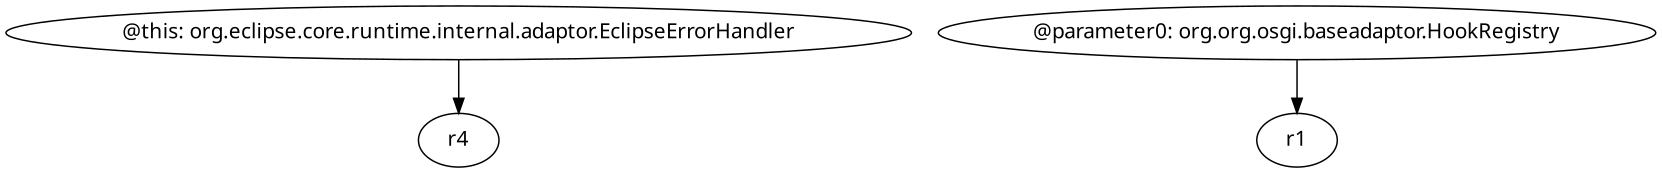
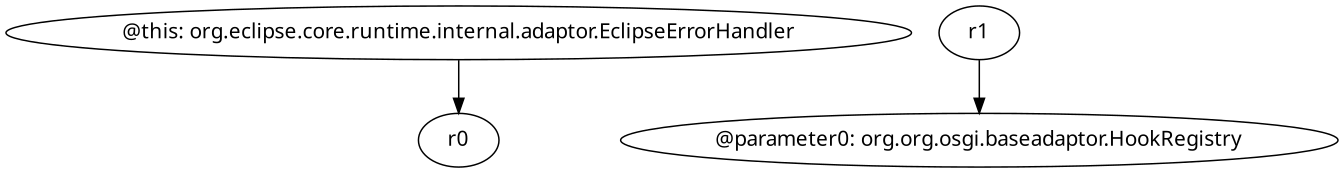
(1297, 79) -> (979, 79)
(459, 140) -> (459, 140)
